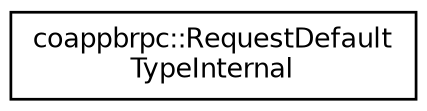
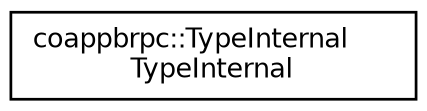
(213, 56) -> (213, 56)
